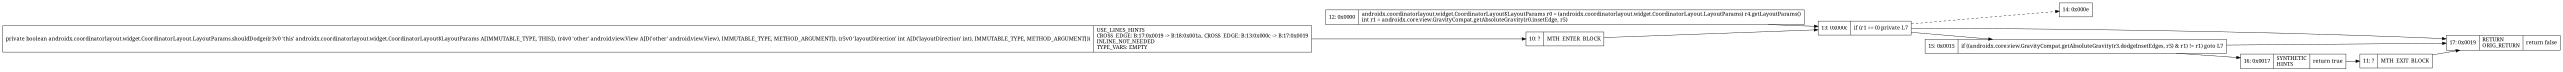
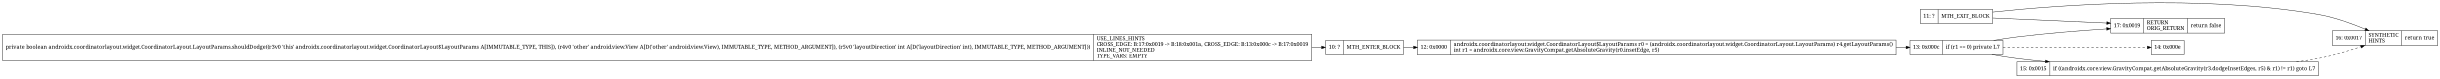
(1709, 34) -> (1409, 47)
(2334, 44) -> none
(2206, 55) -> (2329, 56)
(2351, 61) -> (2180, 3)
